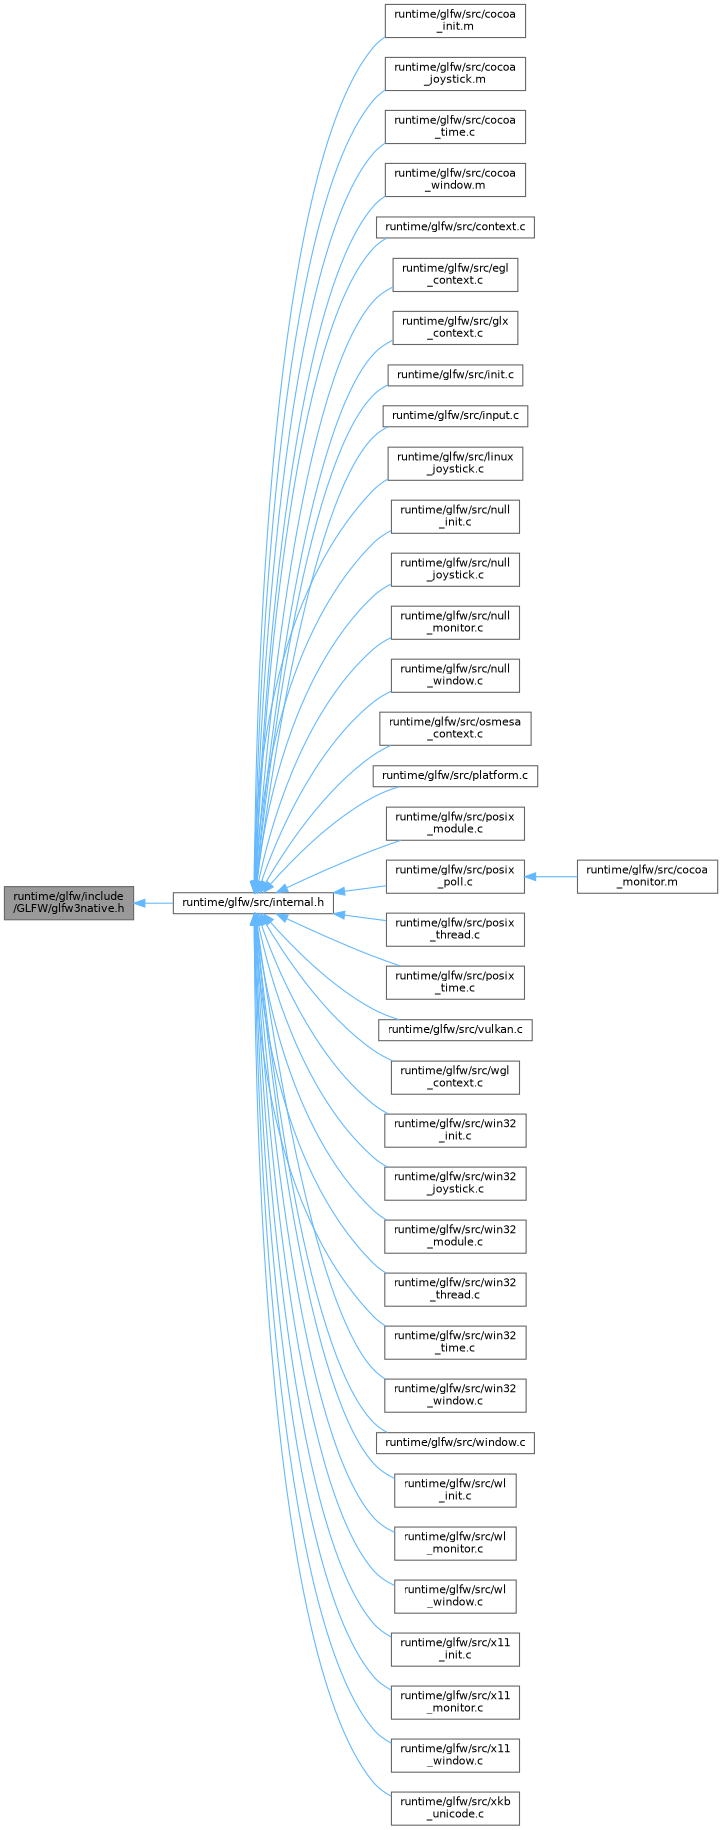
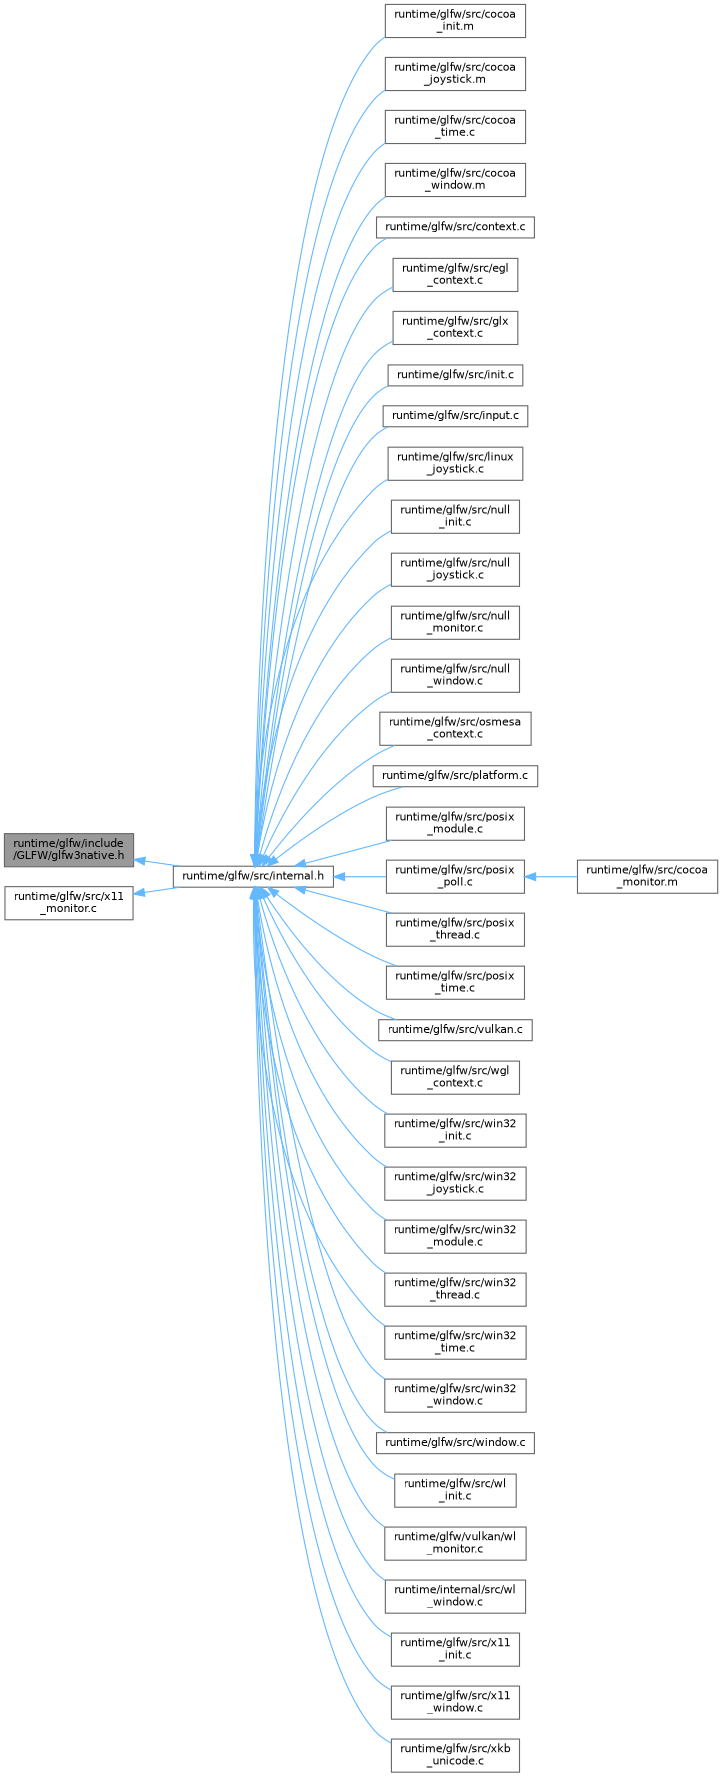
(288, 1378) -> (162, 890)
(455, 1544) -> (455, 1544)
(455, 1597) -> (455, 1597)
